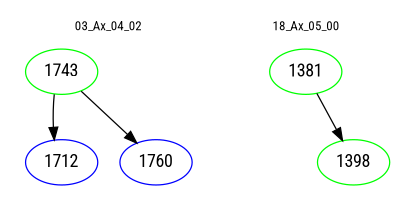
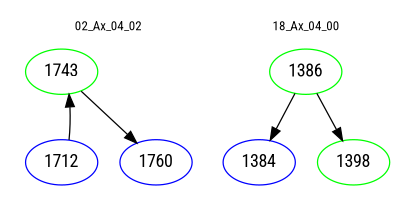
(109, 27) -> (109, 27)
(306, 27) -> (306, 27)
(306, 72) -> (306, 72)
(53, 111) -> (70, 124)
none -> (259, 162)
